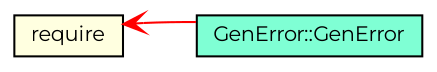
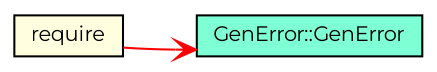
(170, 22) -> (149, 49)
